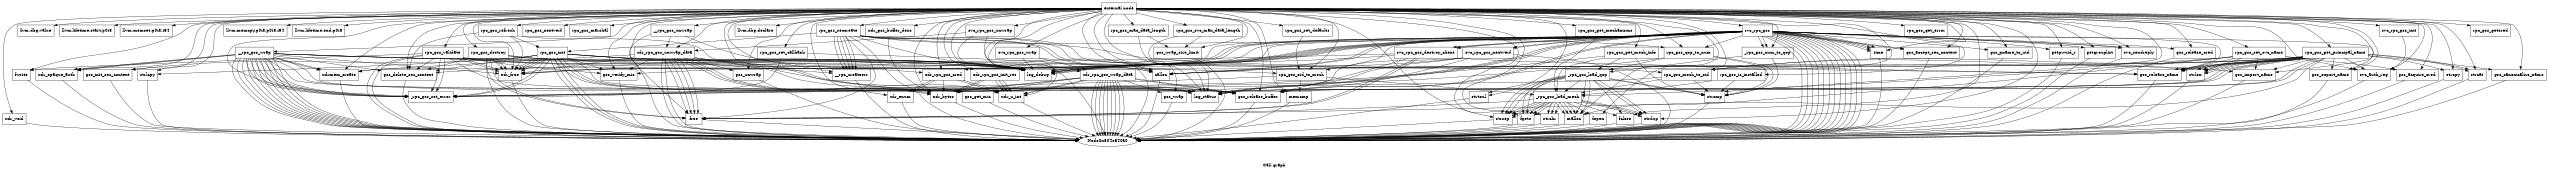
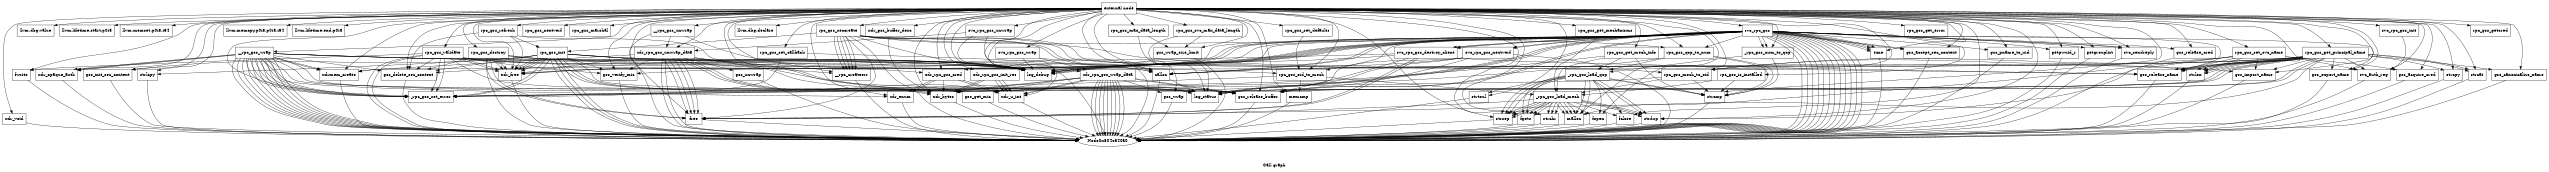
(914, 13) -> none
(1125, 53) -> (1181, 85)
(340, 60) -> (552, 93)
(1990, 76) -> (1937, 109)
(1574, 85) -> (1601, 99)
